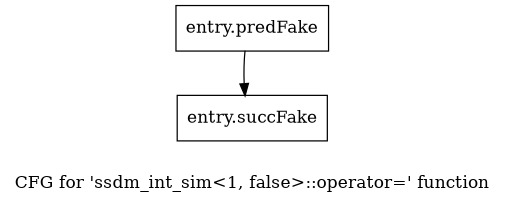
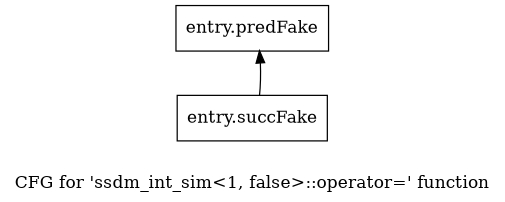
(244, 67) -> (260, 80)
